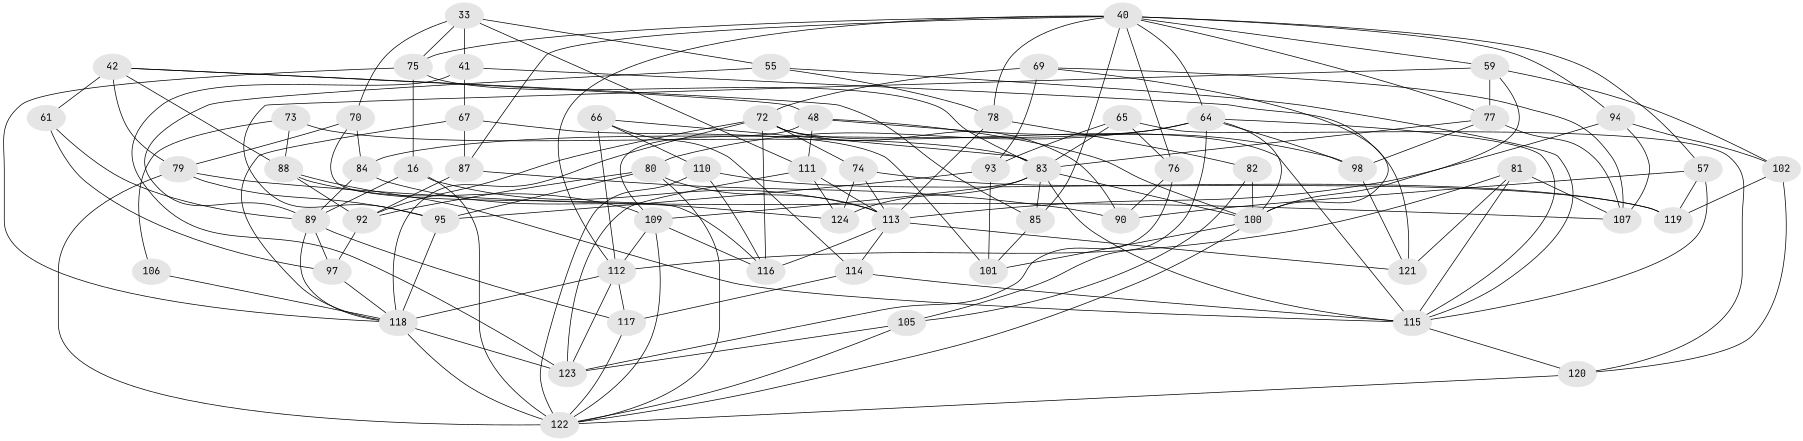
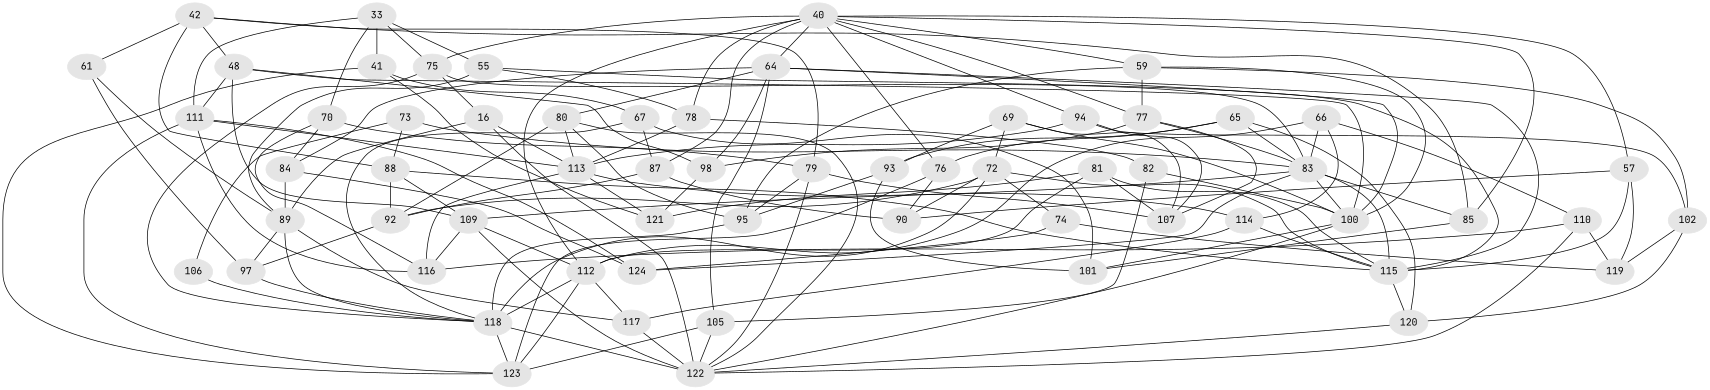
(764, 172) -> (280, 246)
(875, 195) -> none
